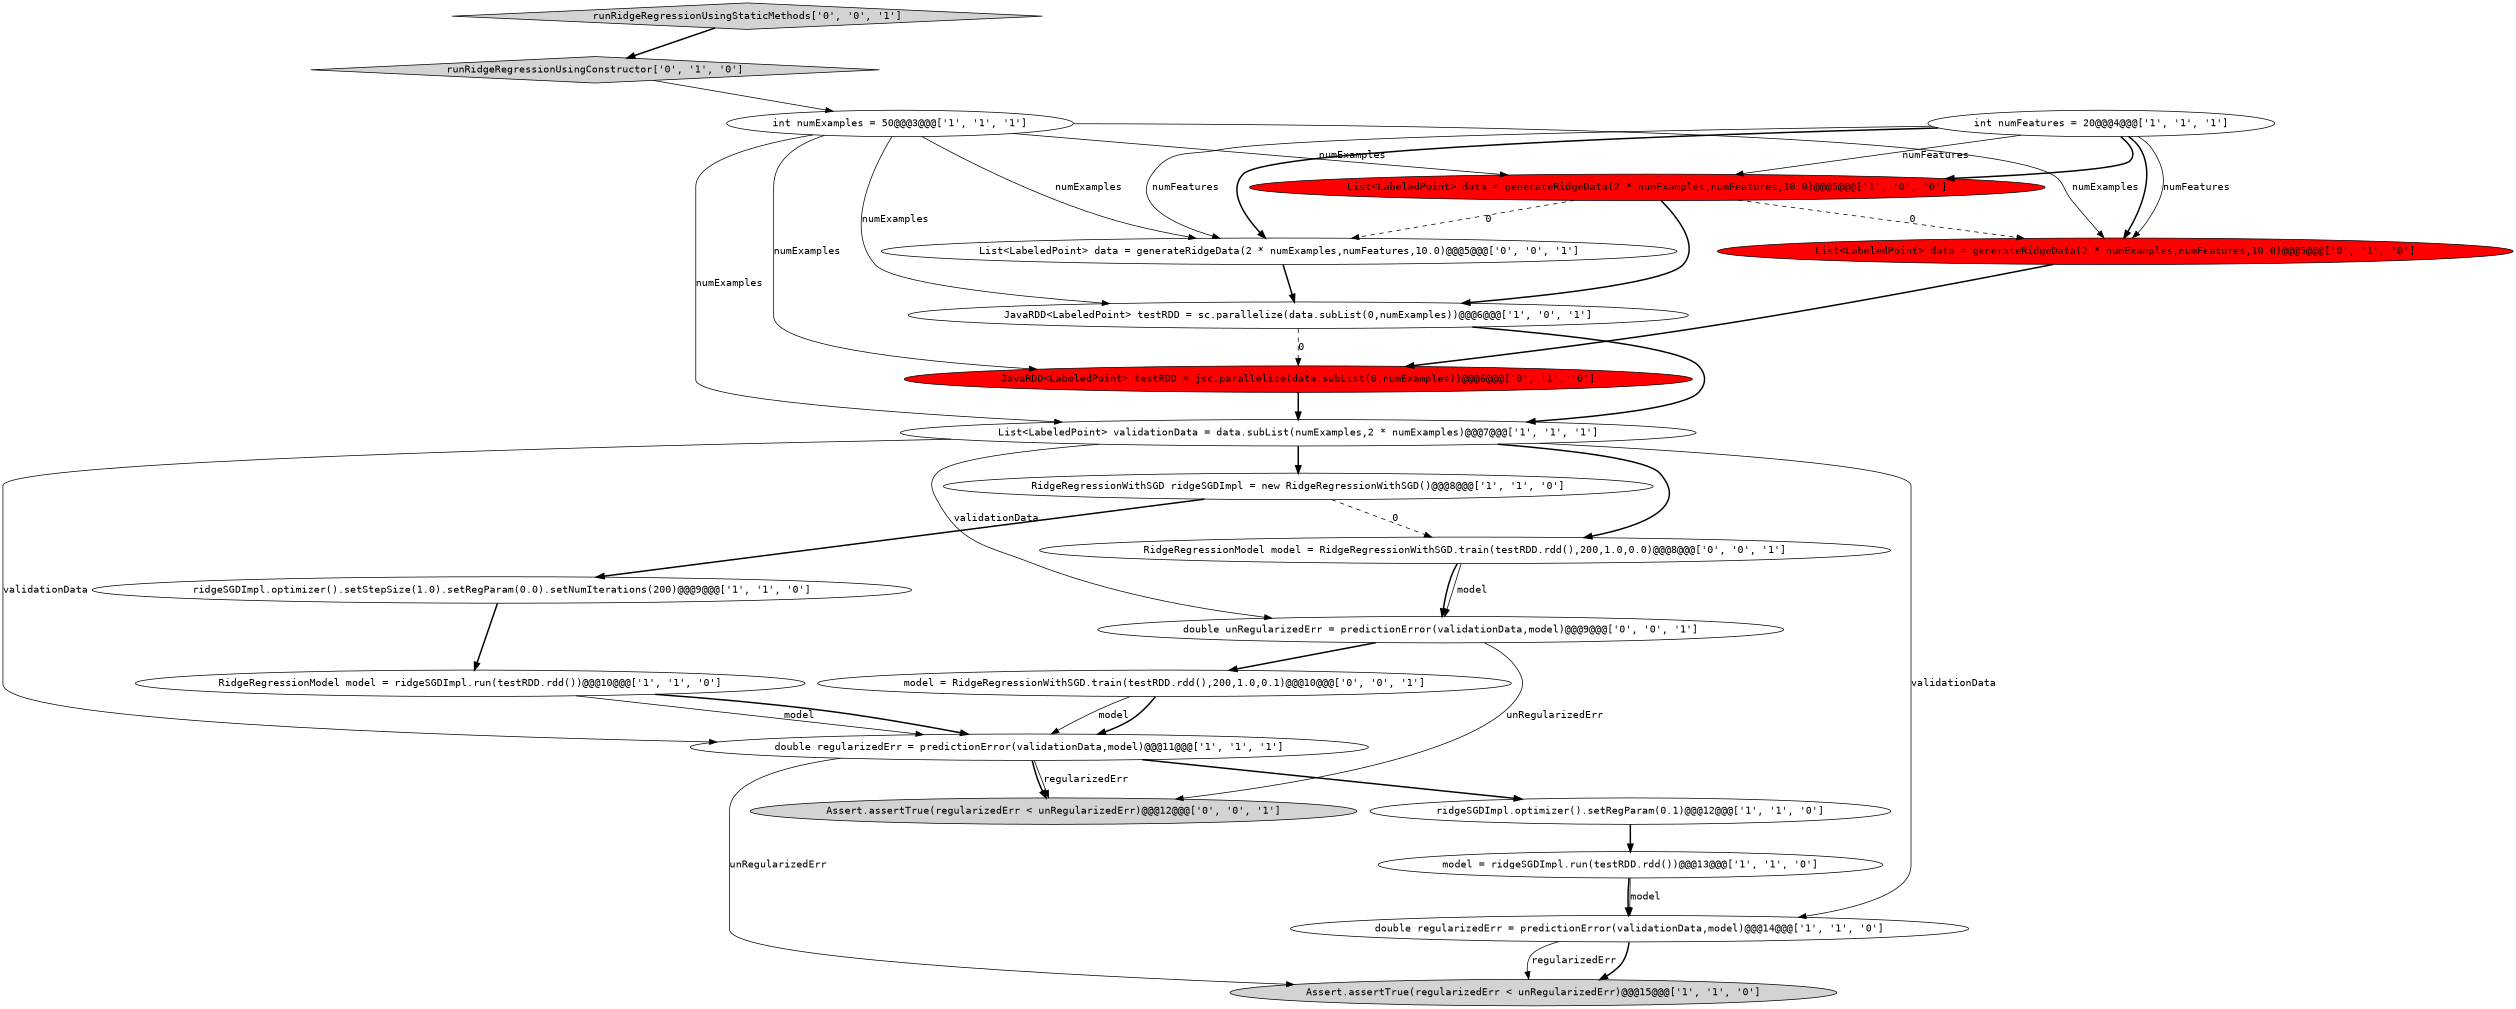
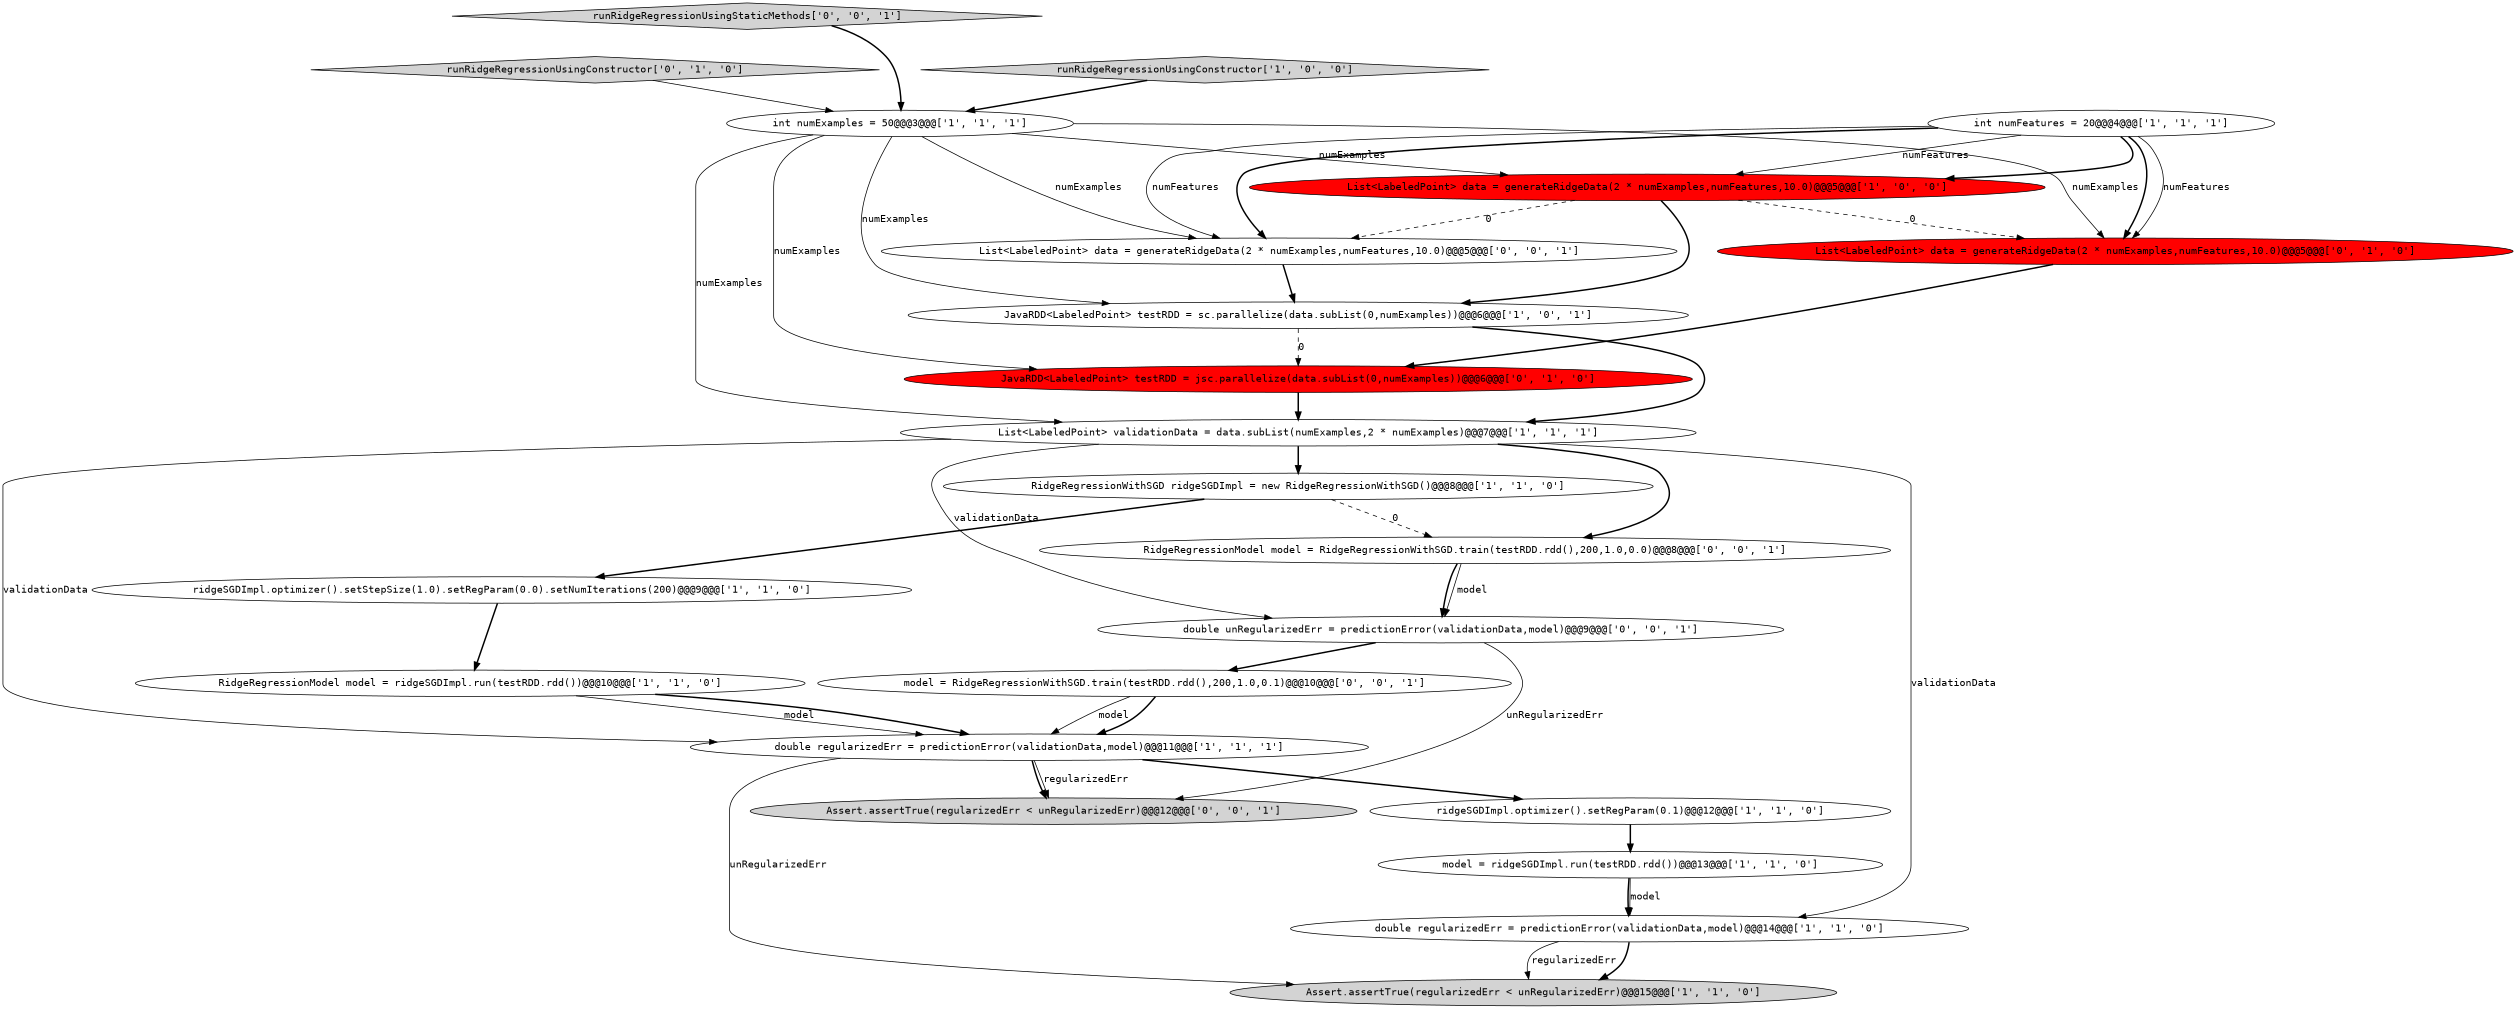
(675, 42) -> (881, 52)
none -> (1205, 70)
